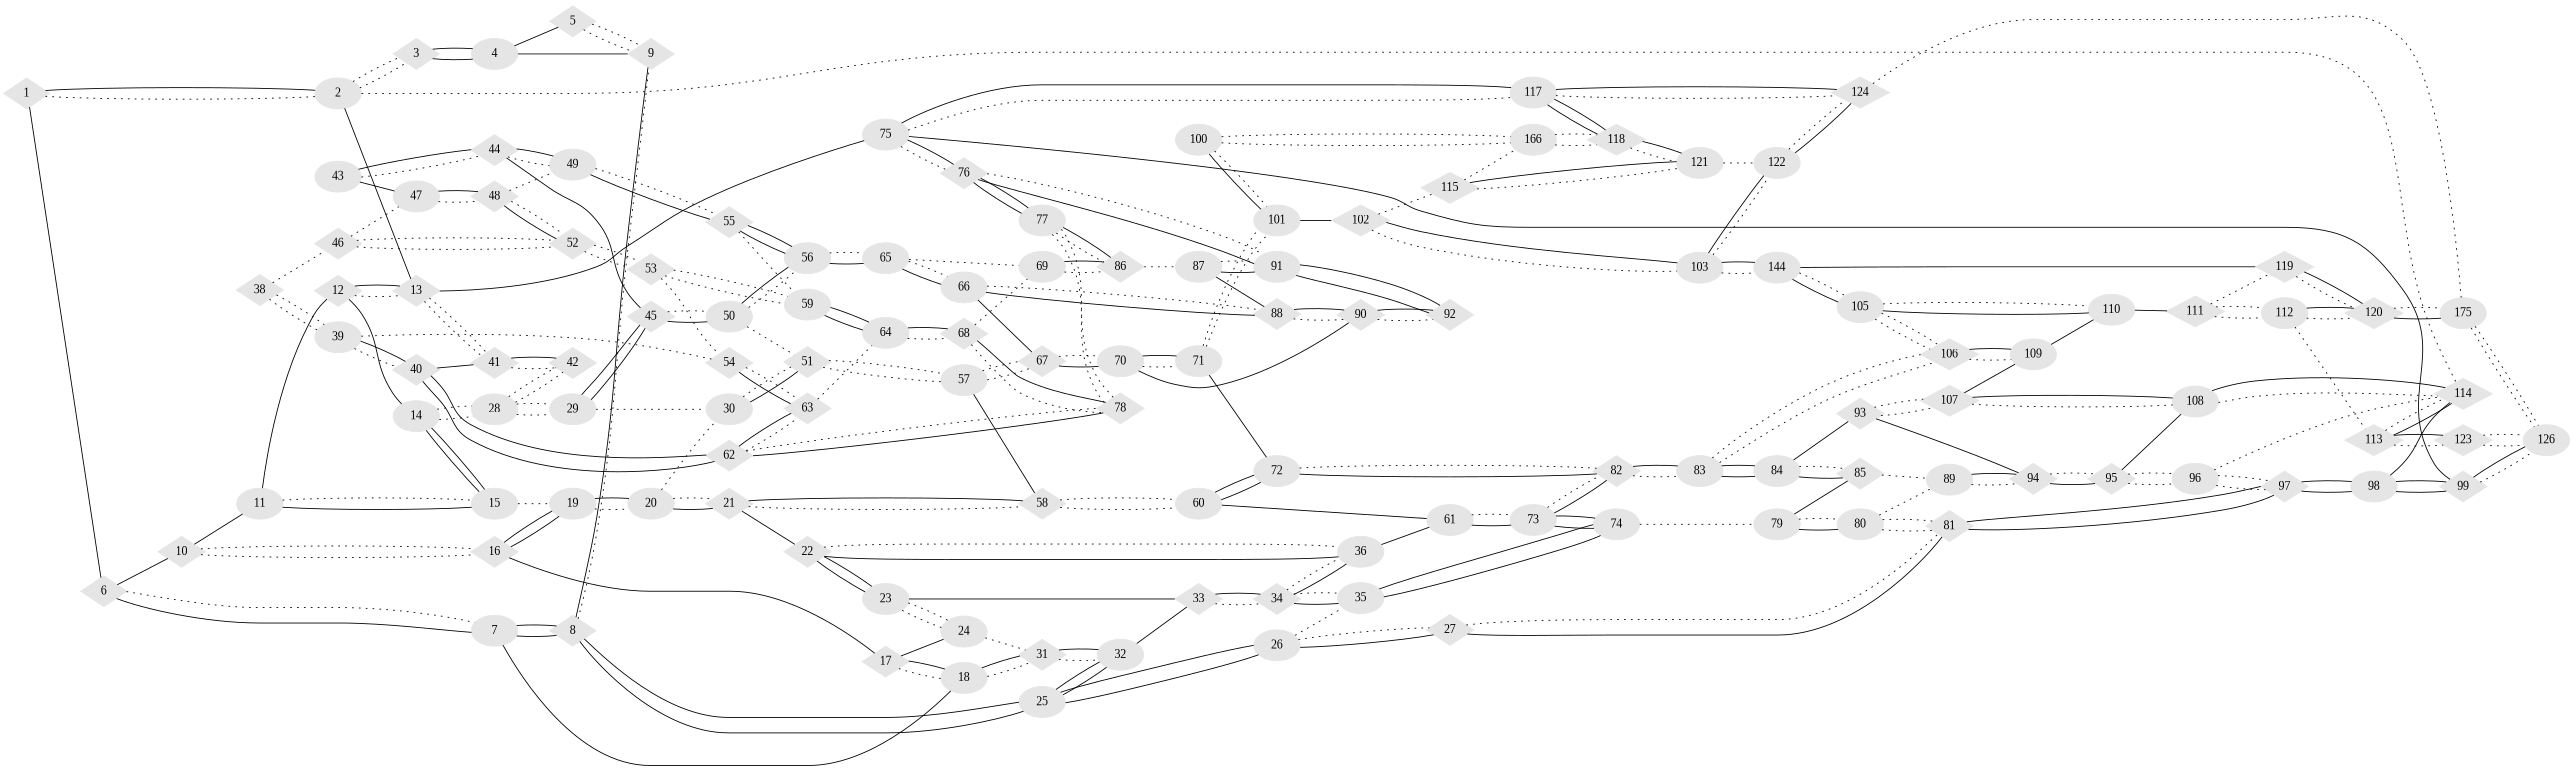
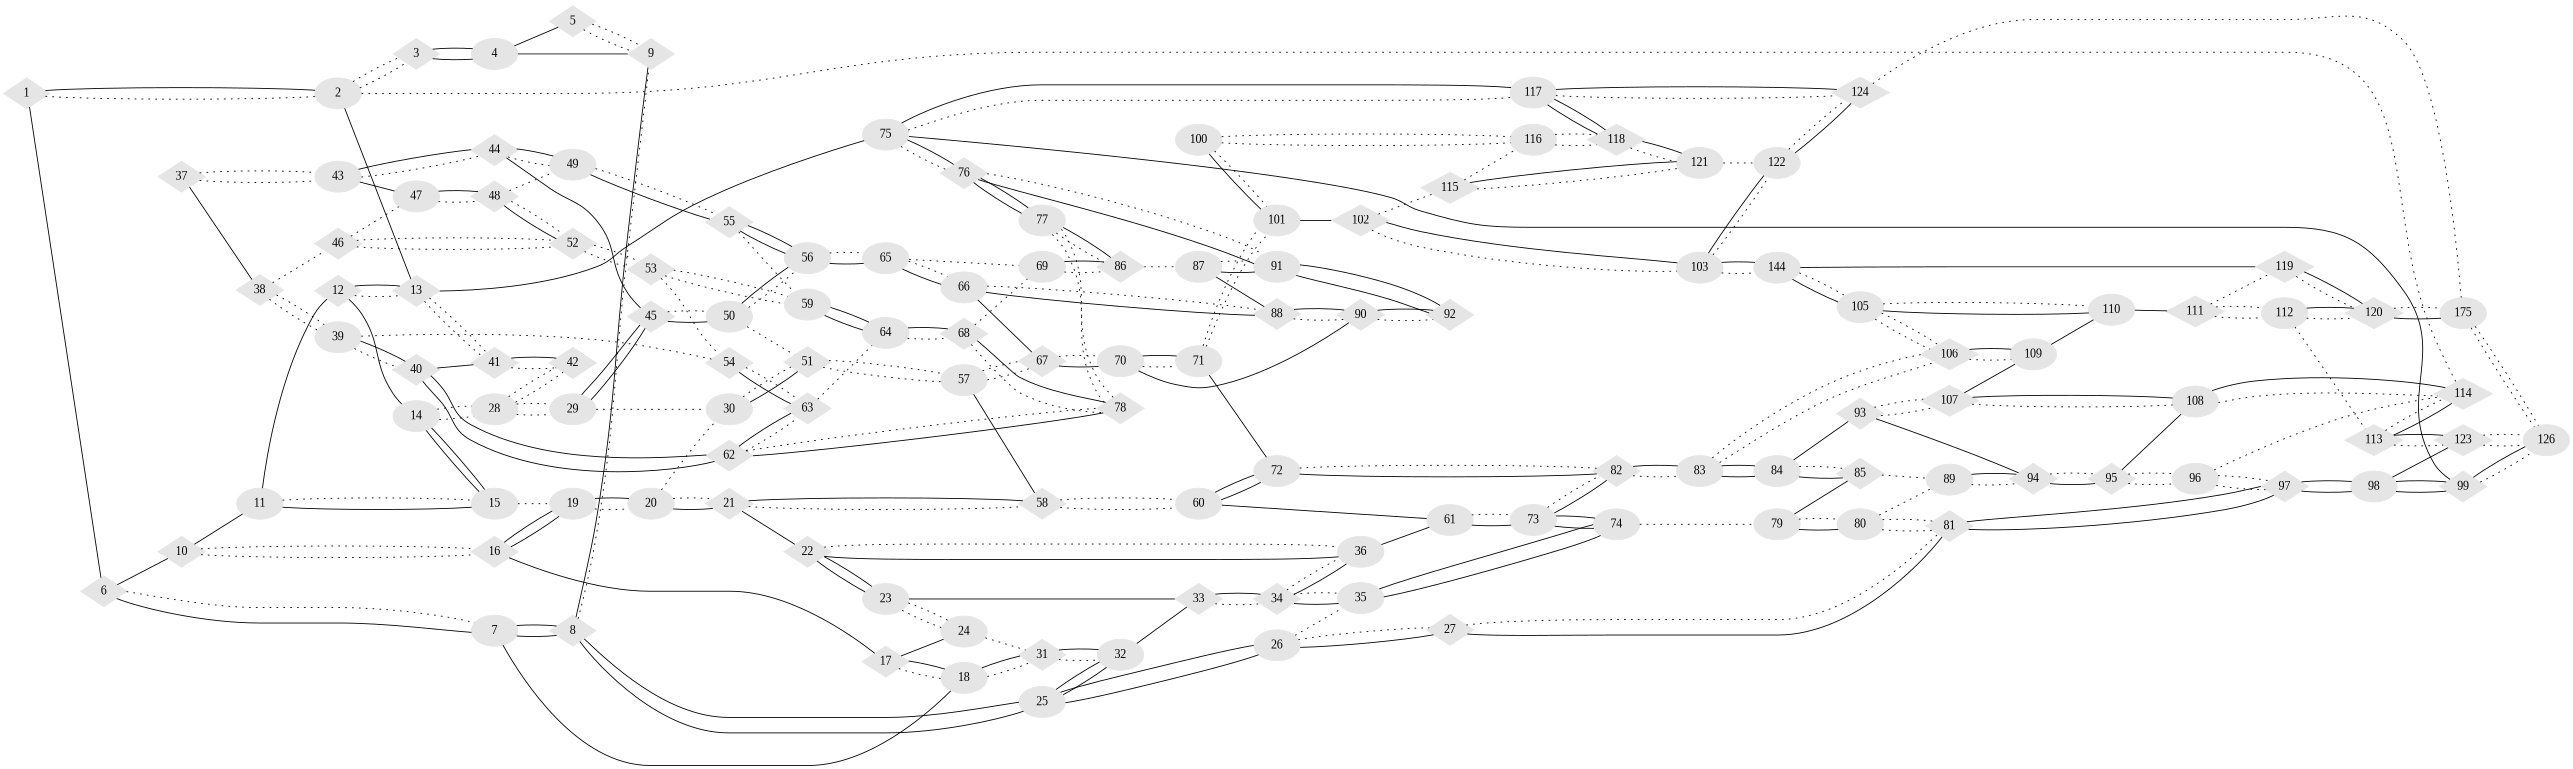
(1533, 140) -> (1533, 140)
none -> (182, 177)
(2427, 426) -> (2420, 462)
